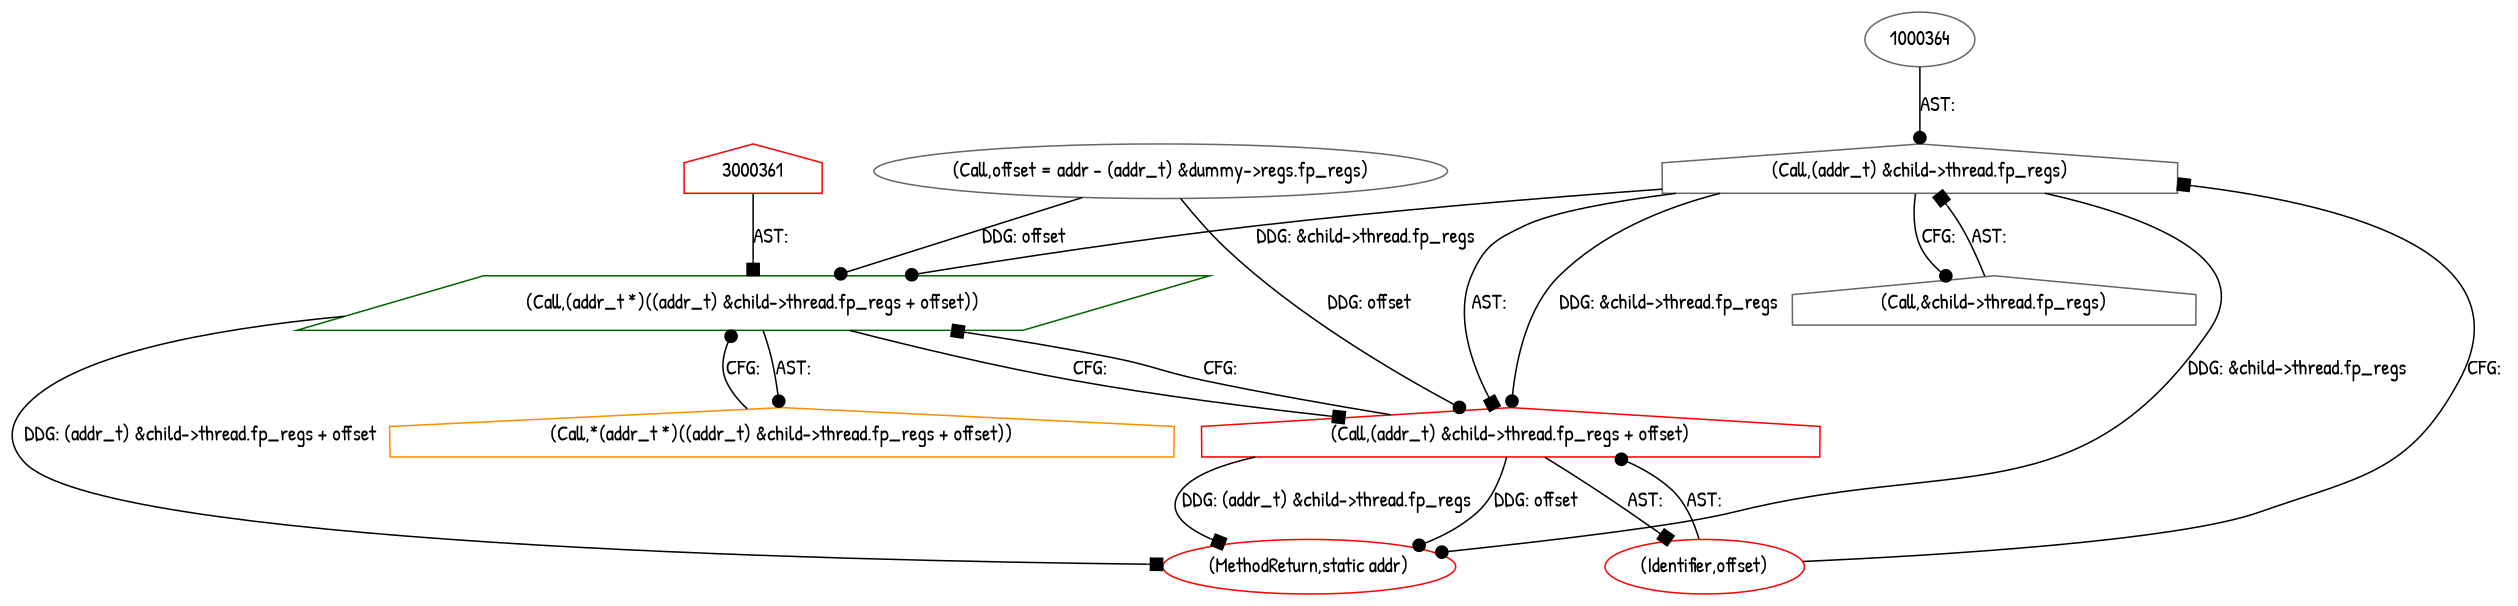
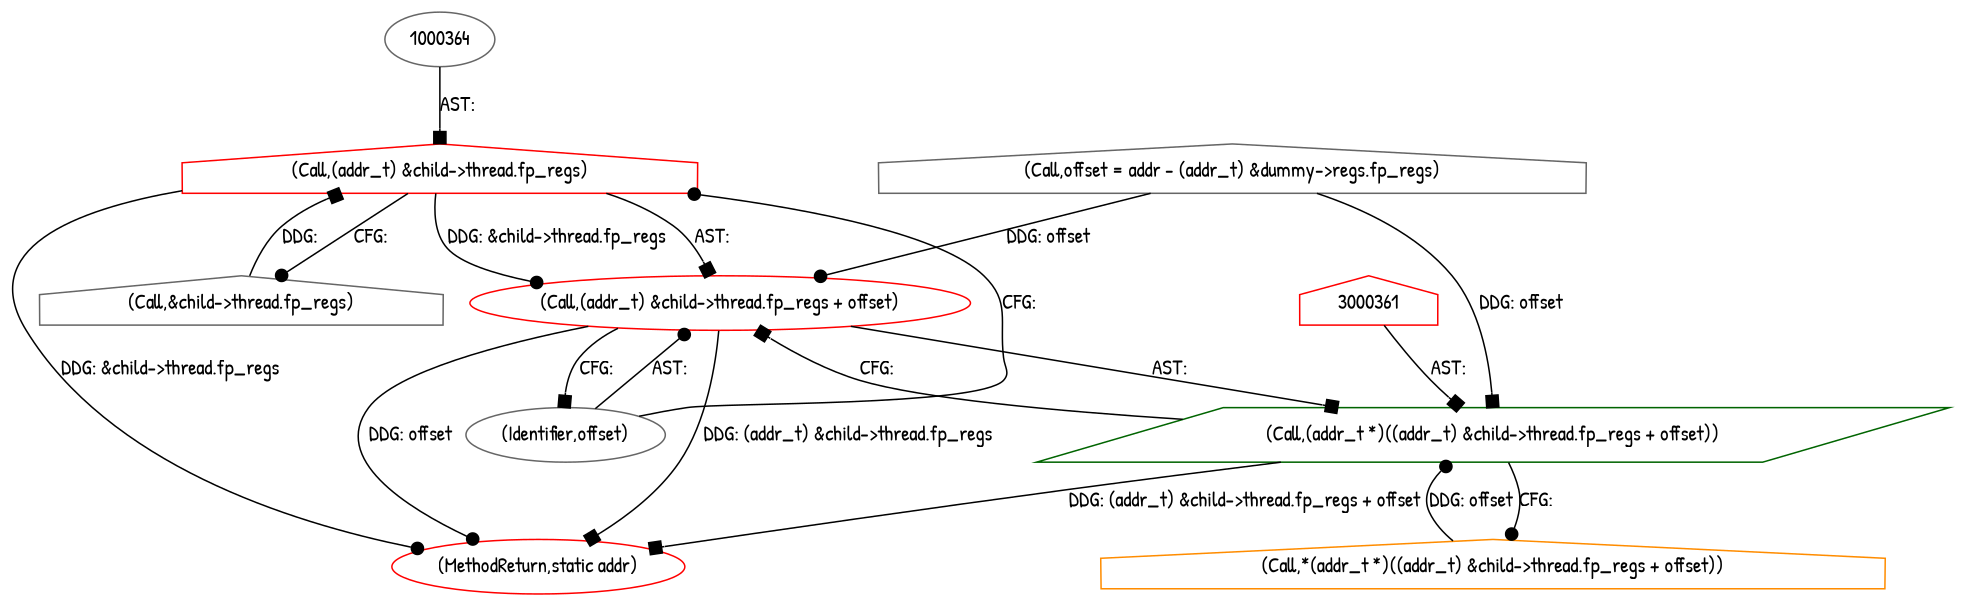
(1920, 99) -> (440, 98)
(1161, 171) -> (1232, 171)
(1920, 171) -> (440, 171)
(1289, 222) -> none
(964, 235) -> (1440, 263)
(1992, 237) -> (303, 237)
(746, 369) -> (1471, 501)
(796, 369) -> (1538, 501)
(1223, 369) -> (1173, 369)
(1511, 435) -> (720, 303)
(2344, 483) -> (1004, 379)
(1648, 501) -> (599, 369)
(1705, 567) -> (566, 435)
